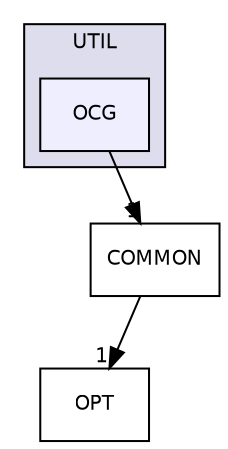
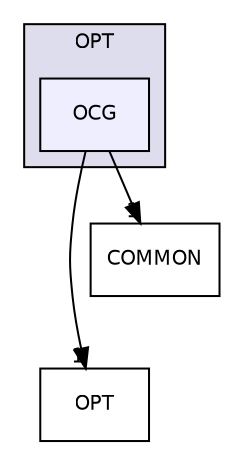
(95, 43) -> (95, 43)
(129, 323) -> (70, 250)
